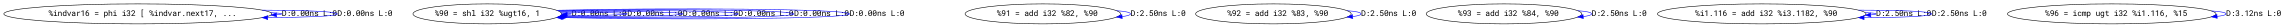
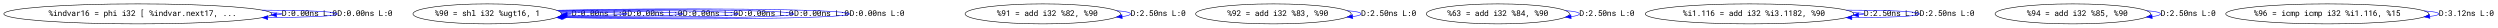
(1504, 14) -> (1498, 14)
none -> (2073, 14)
(2112, 14) -> (2327, 14)
